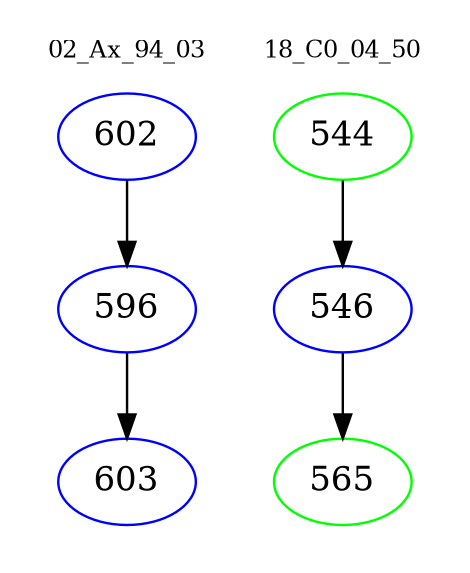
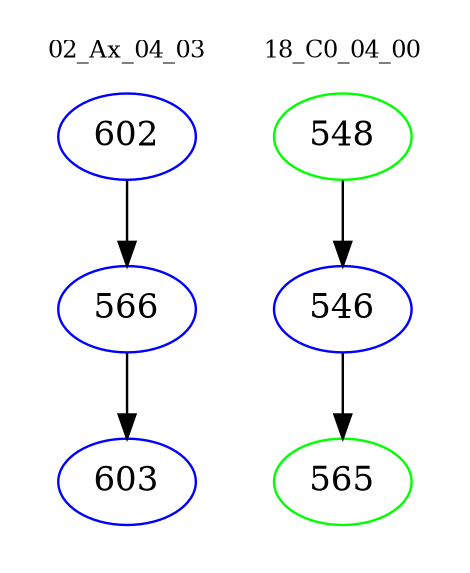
(127, 52) -> (127, 52)
(343, 52) -> (343, 52)
(343, 137) -> (343, 137)
(127, 309) -> (127, 309)
